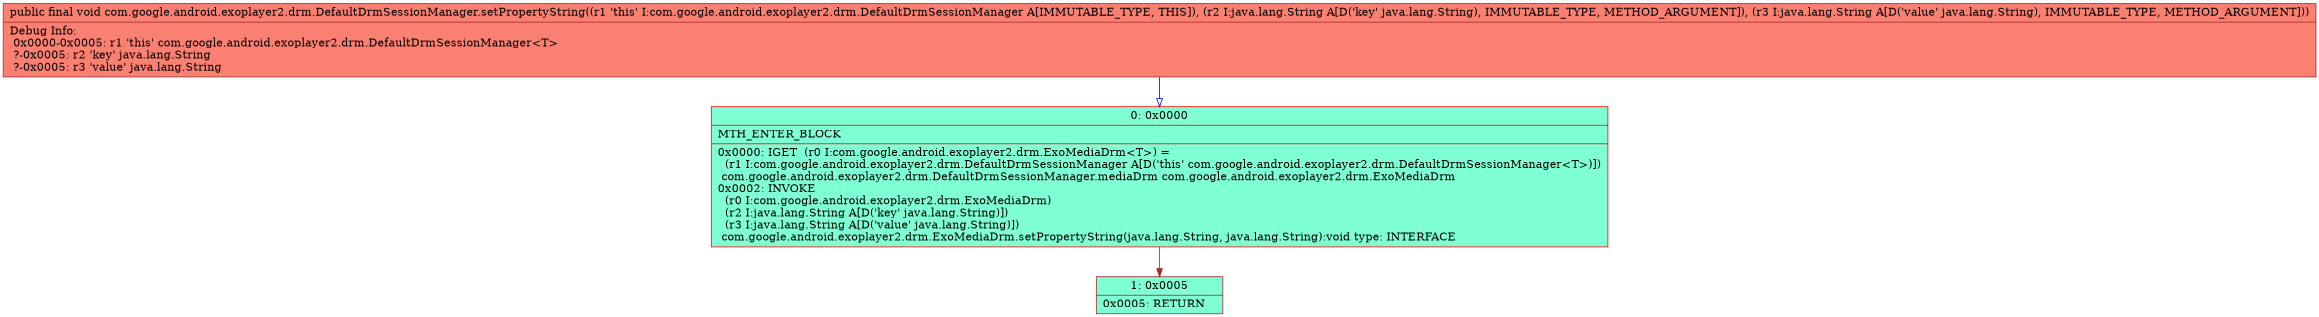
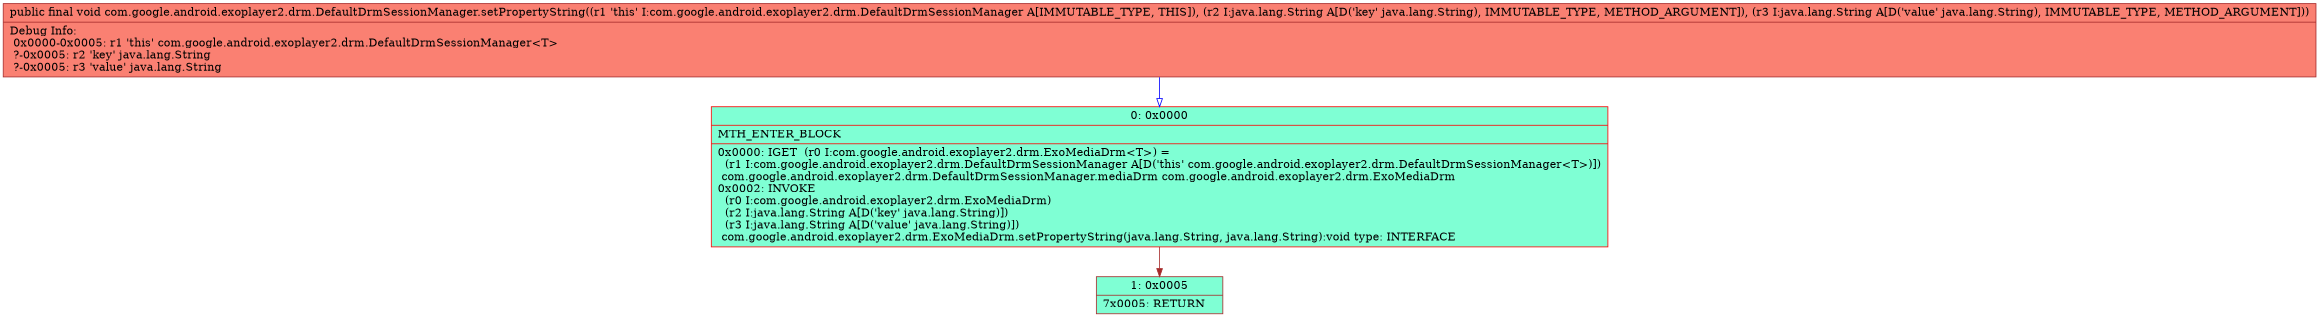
(1160, 304) -> (1160, 304)
